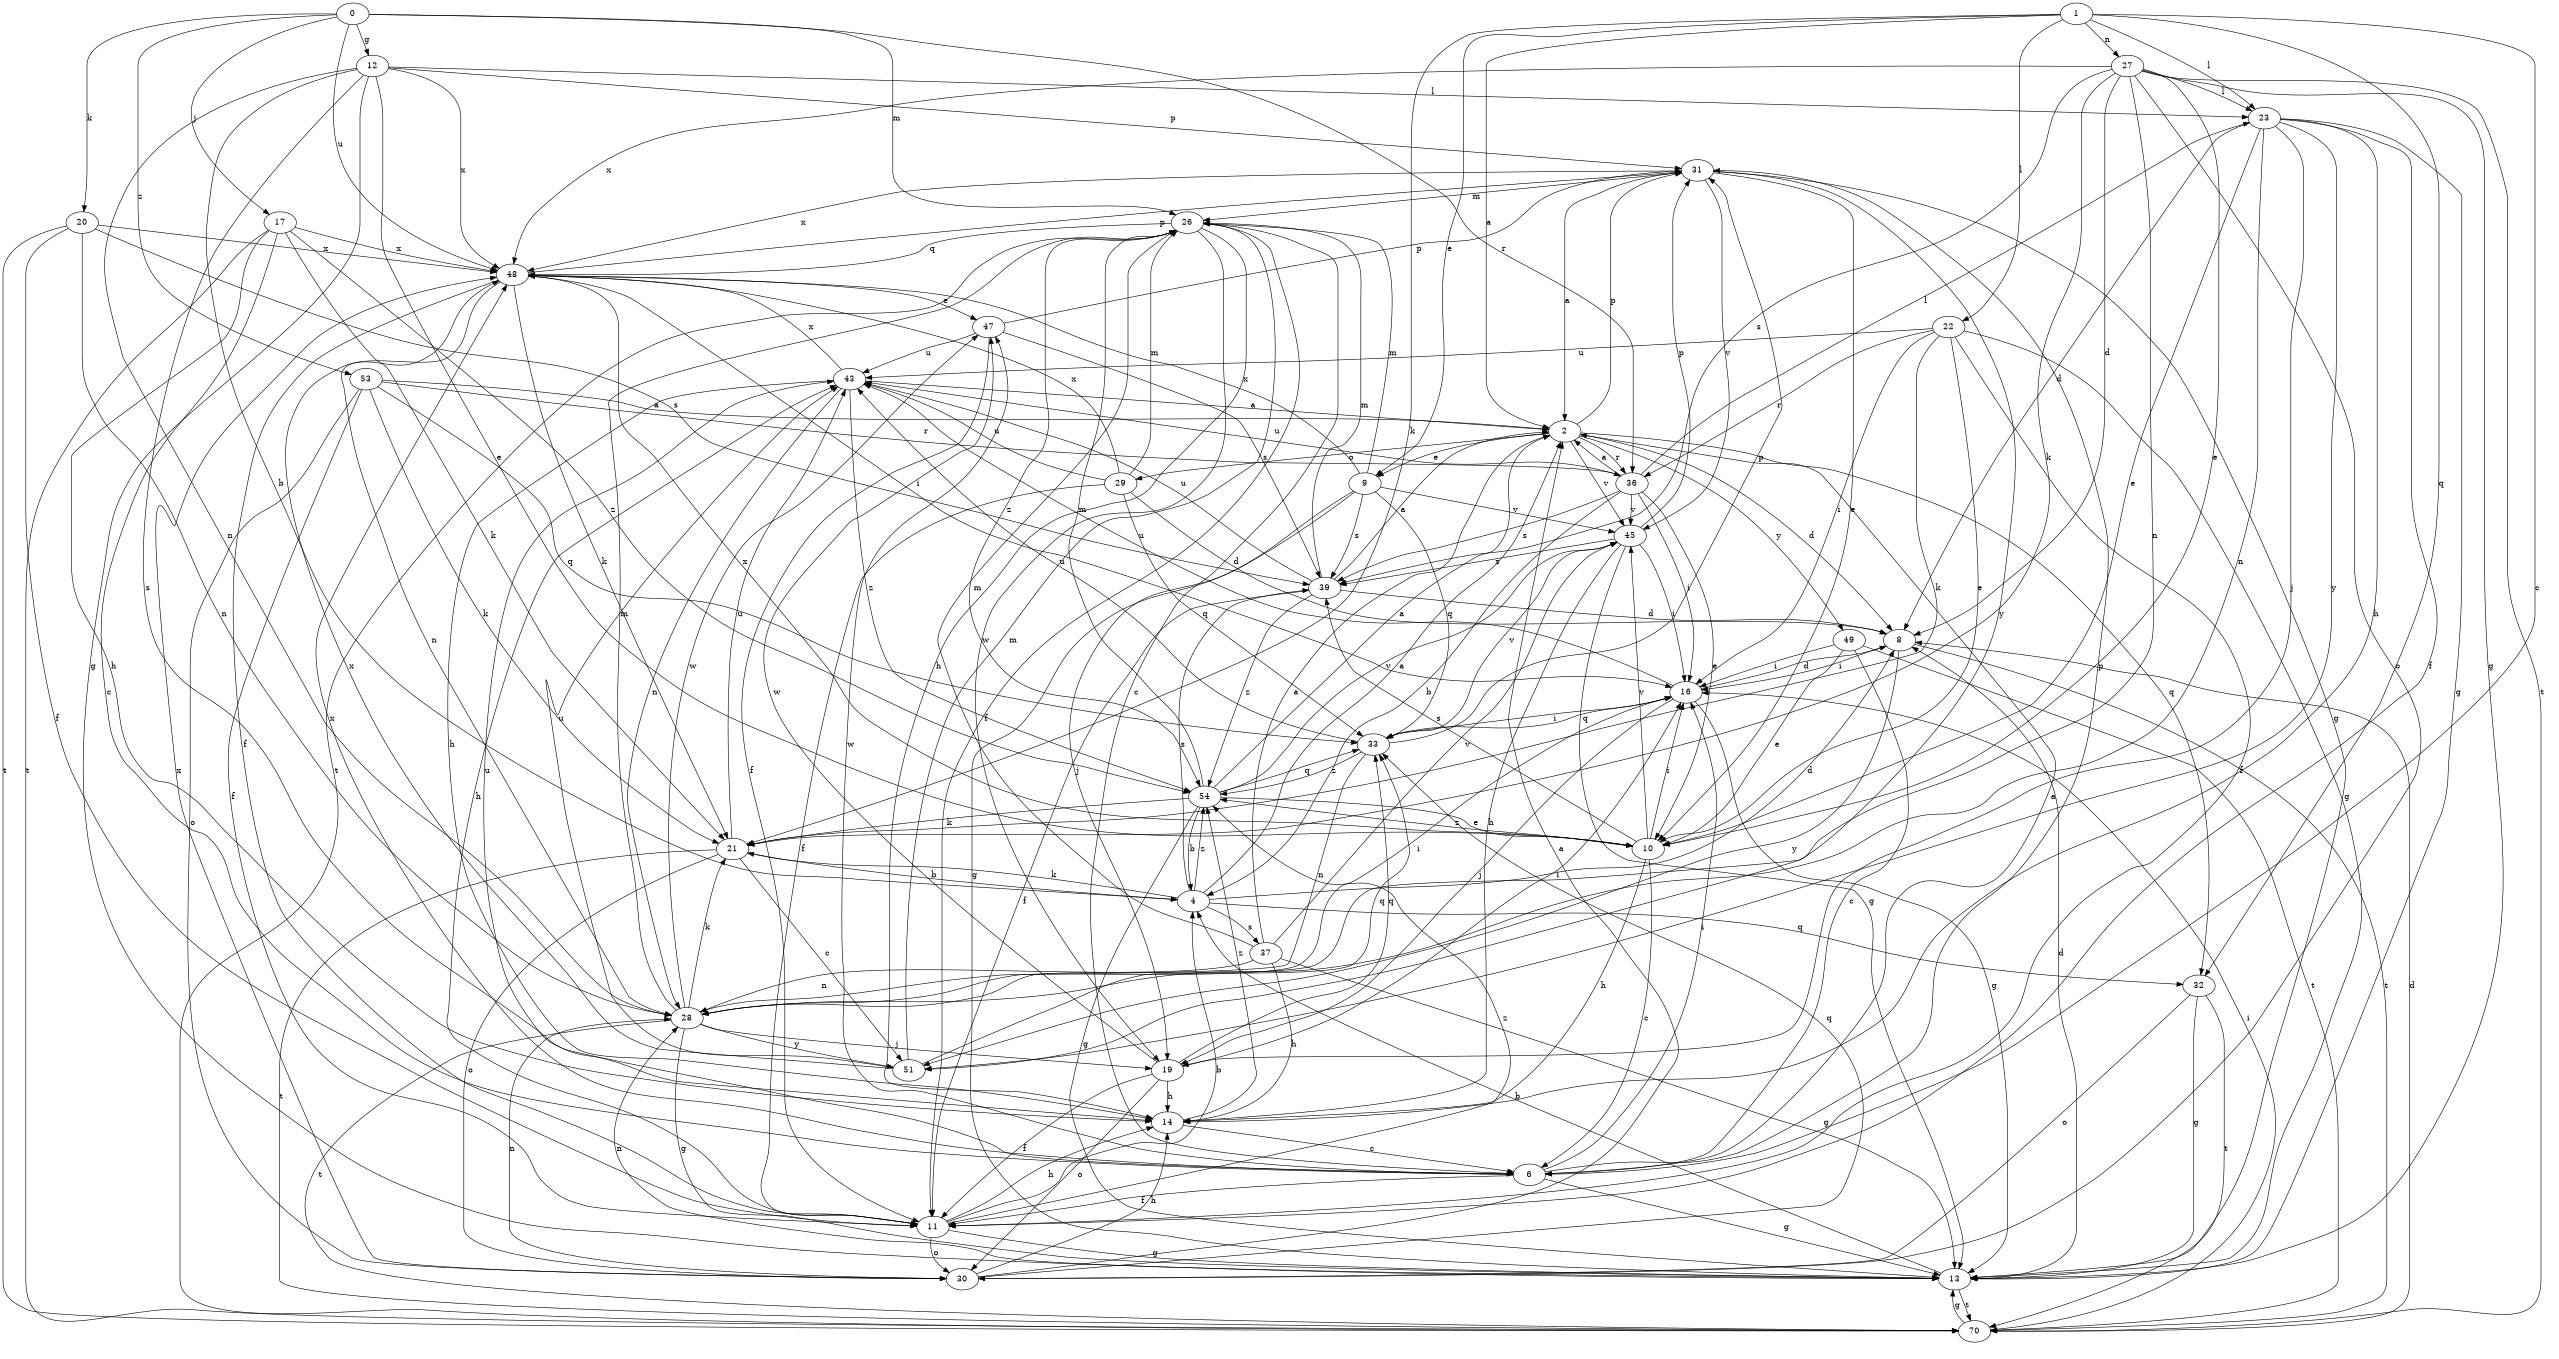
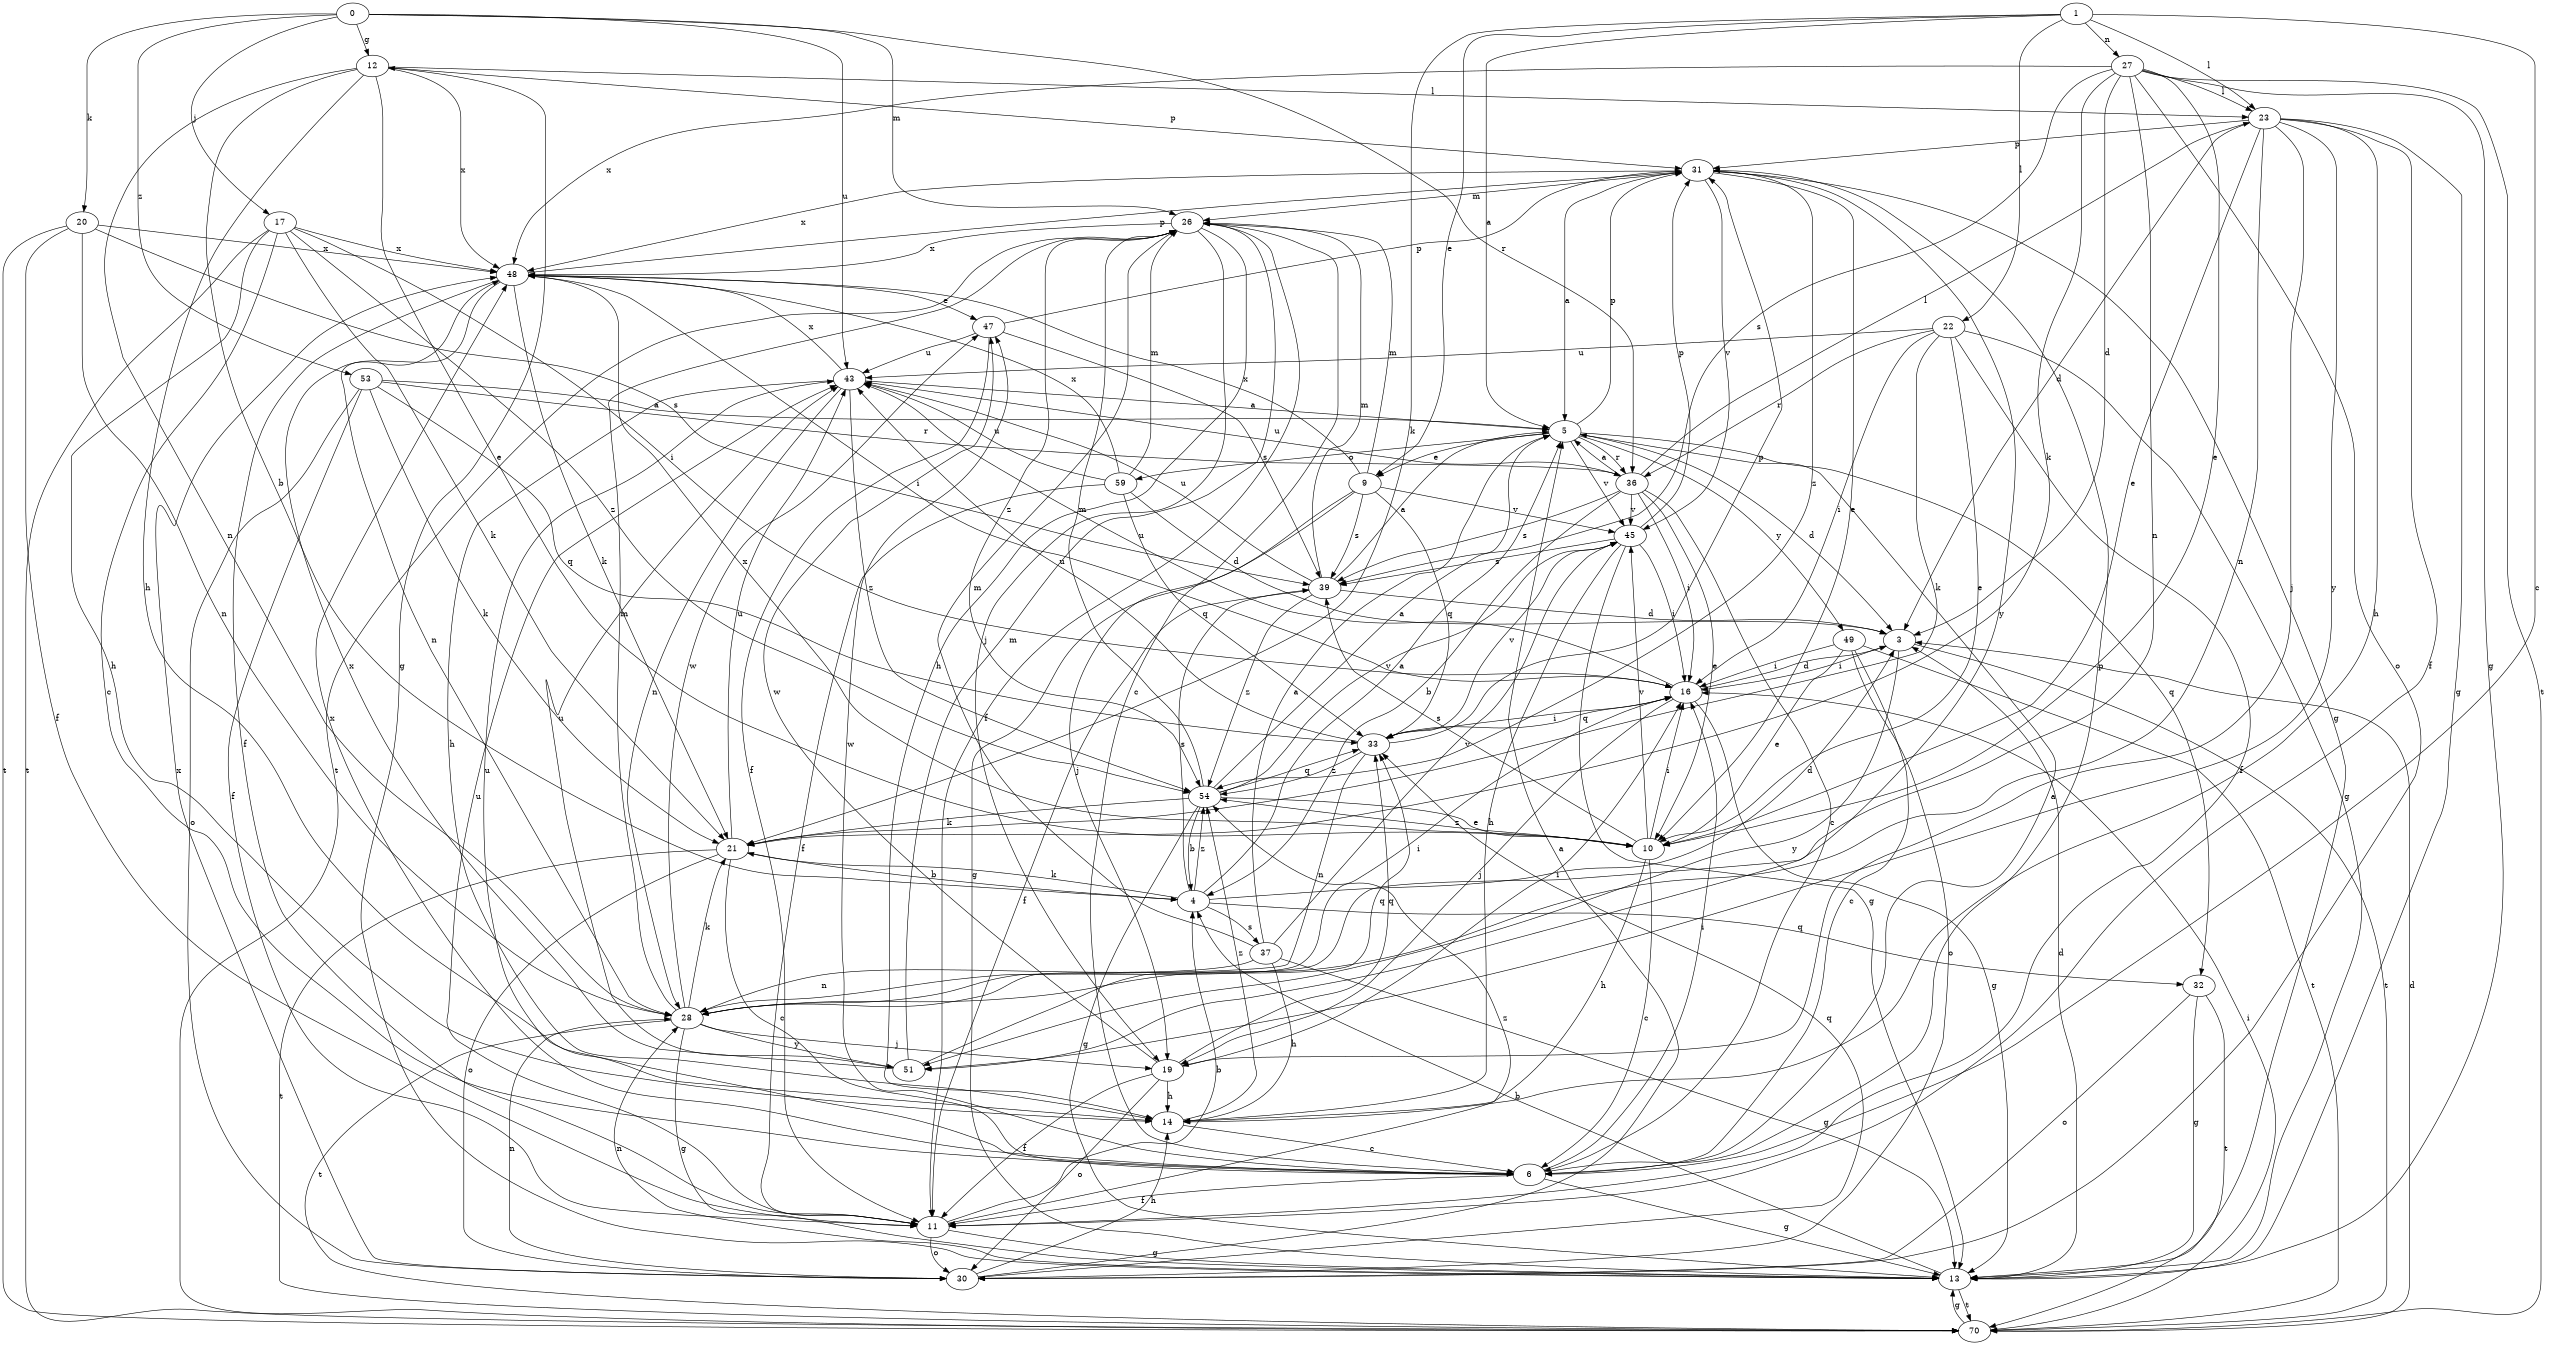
none -> (1984, 144)
(353, 183) -> (758, 34)
(933, 249) -> (933, 249)
(2439, 400) -> none
(1565, 431) -> (1565, 431)
(1121, 484) -> (1121, 484)
(148, 588) -> (148, 588)
none -> (1720, 605)
none -> (927, 611)
(986, 640) -> (986, 640)
(1900, 640) -> (1900, 640)
(479, 797) -> (479, 797)
none -> (1795, 897)
(819, 957) -> (1008, 1143)
(1043, 1167) -> none
(491, 1216) -> (564, 1207)
none -> (1720, 1249)
